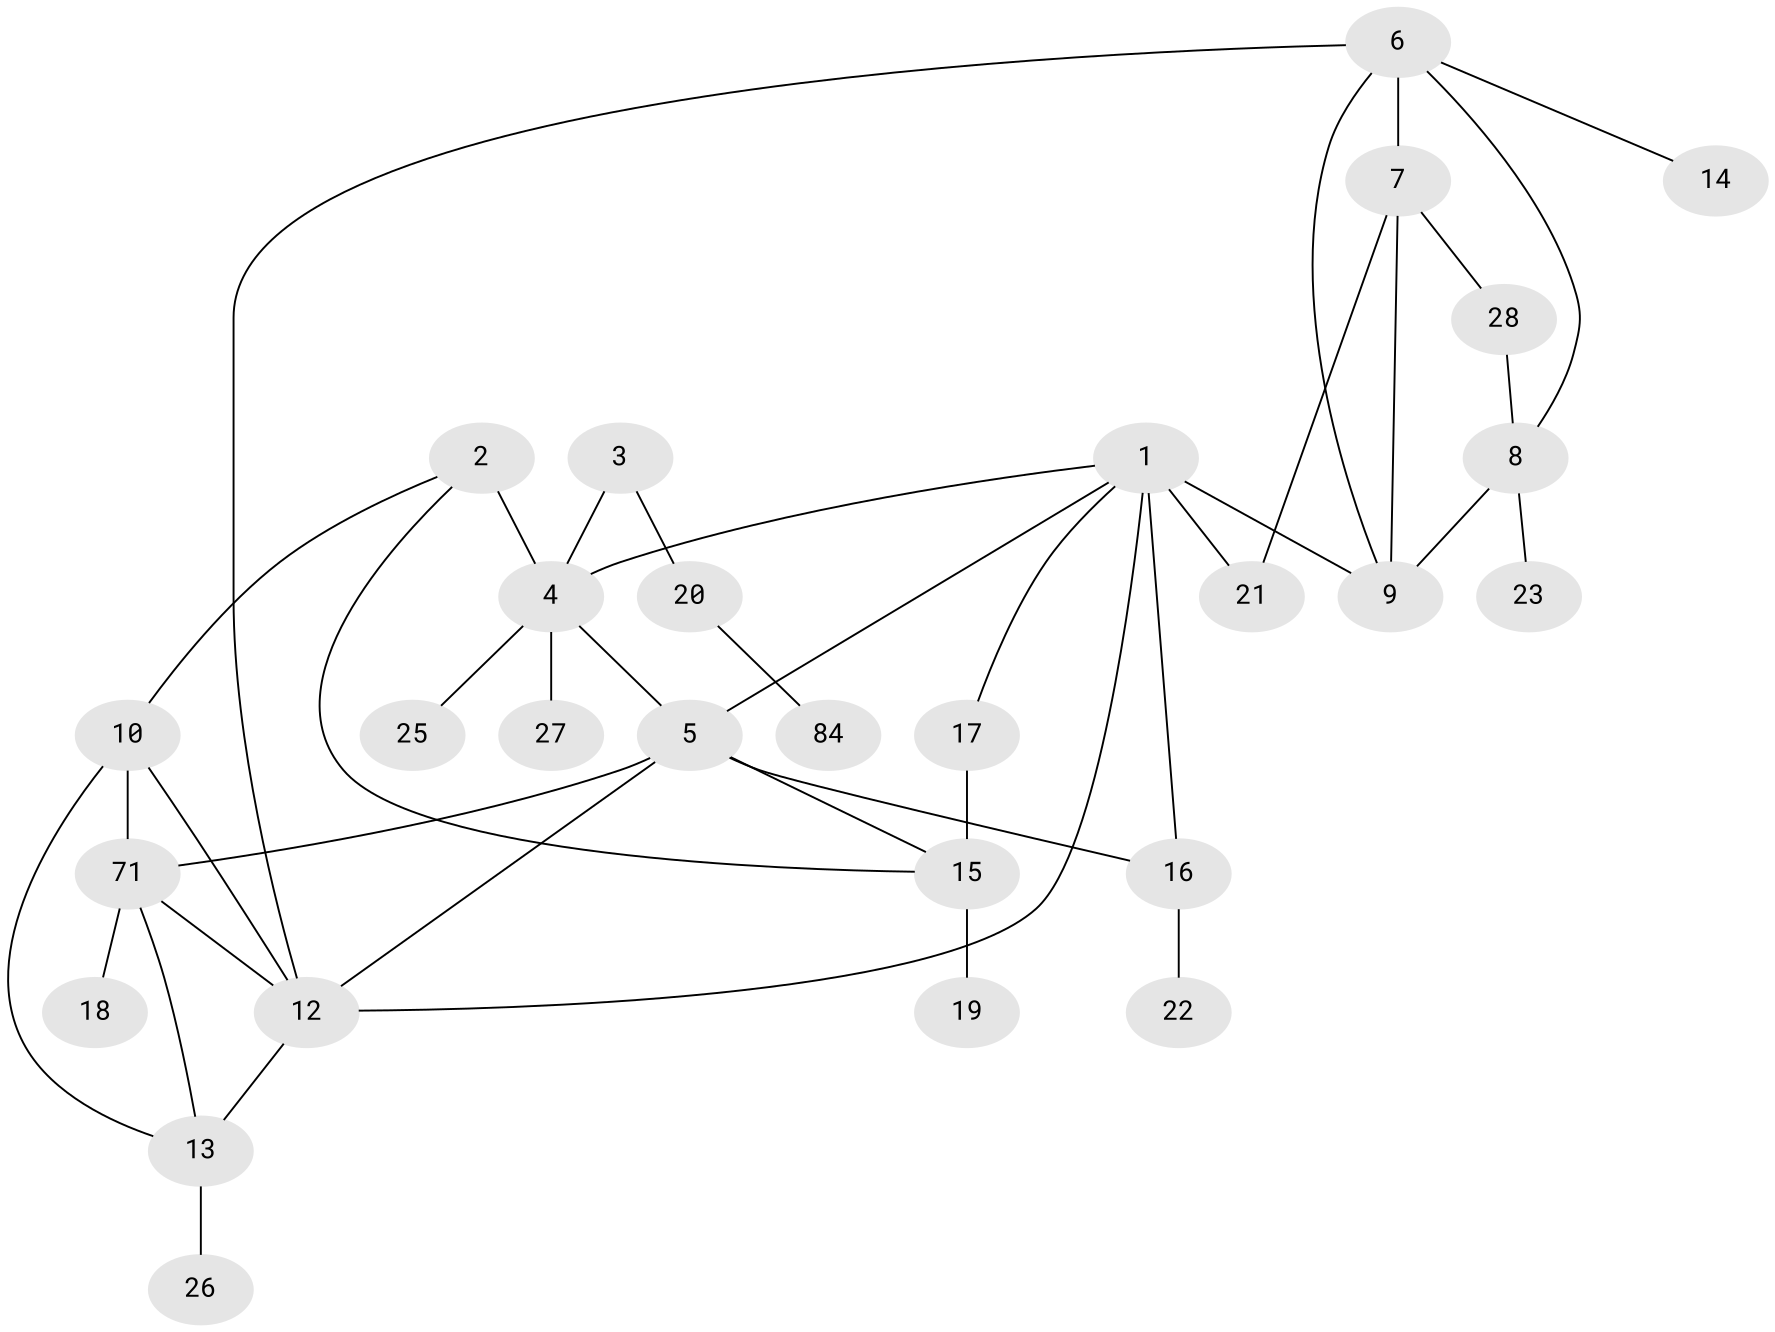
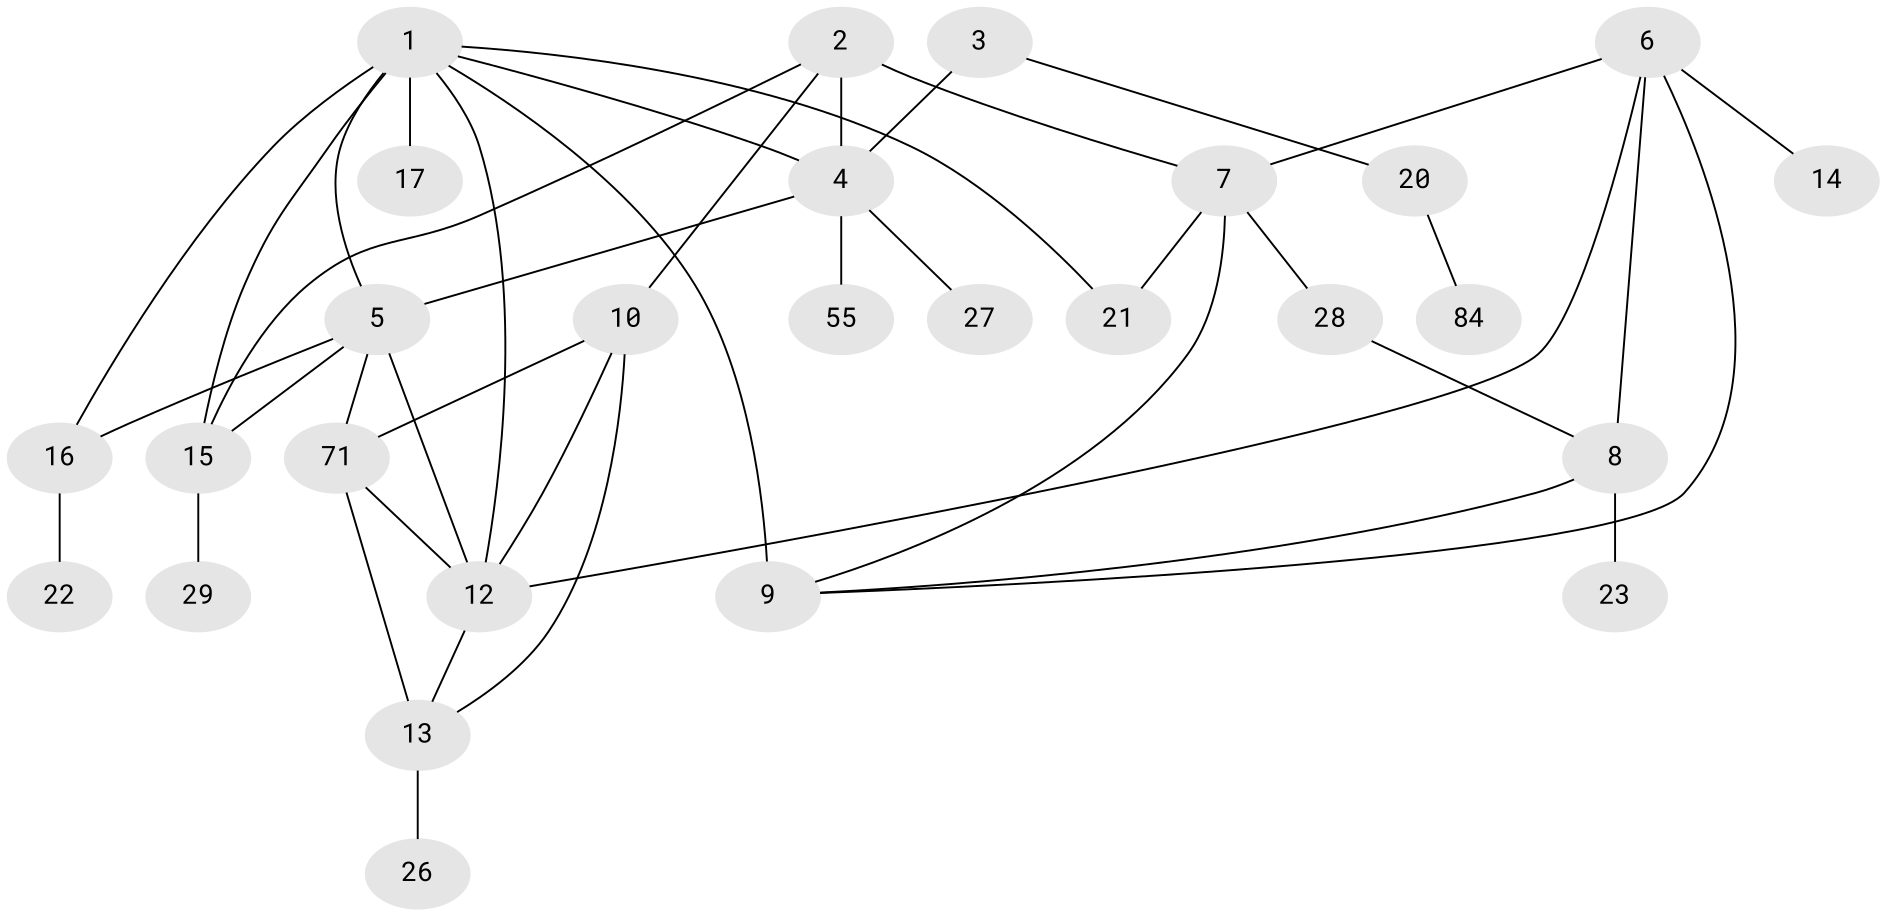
none -> (1028, 119)
(413, 735) -> (841, 320)
(967, 805) -> (269, 235)
(95, 1013) -> none
(967, 1013) -> (198, 597)
